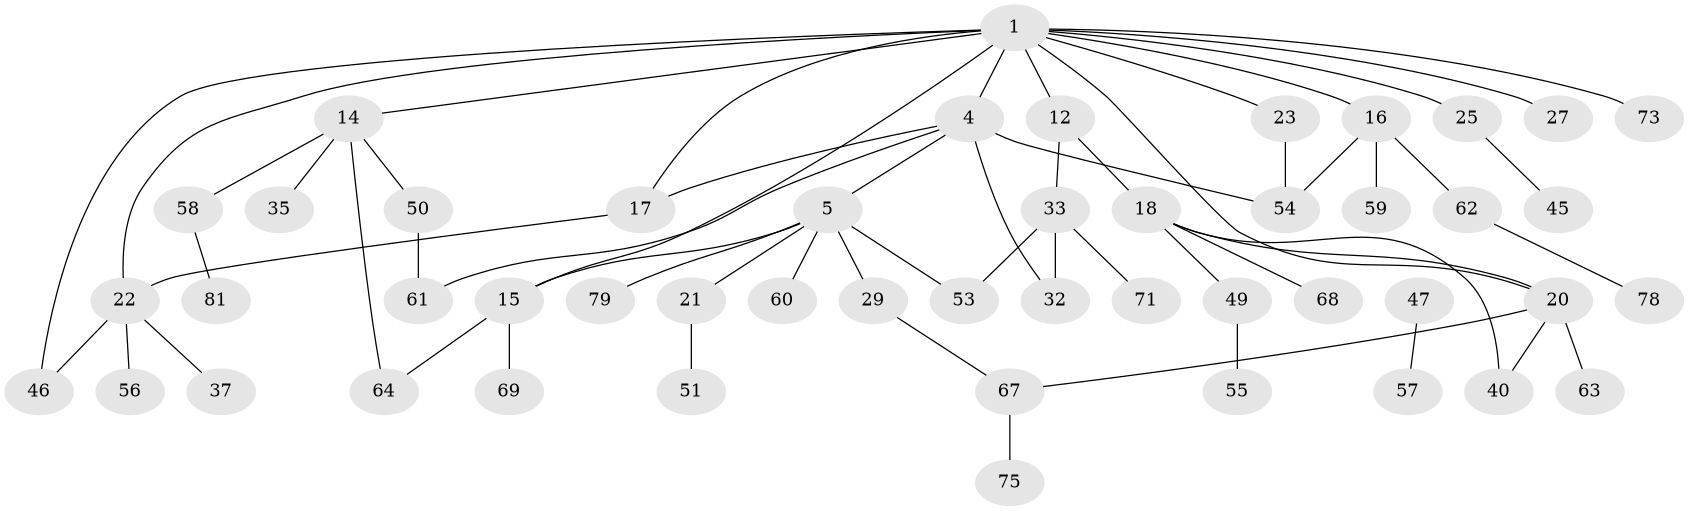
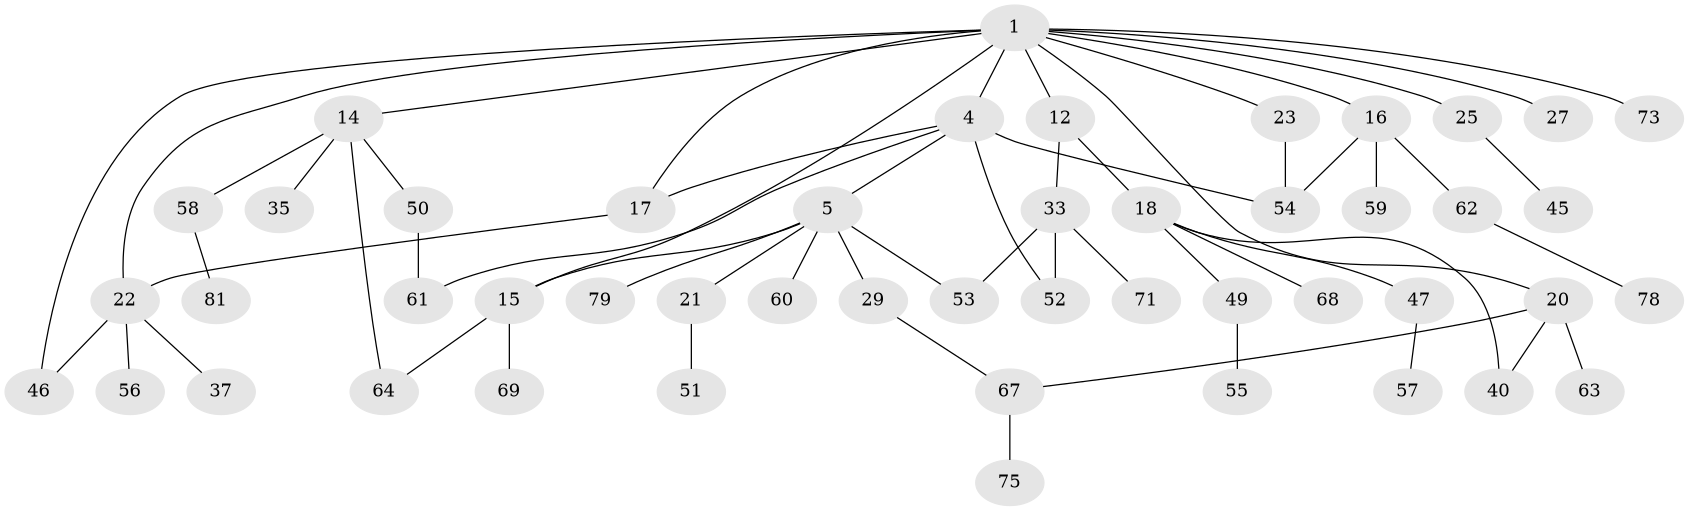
(1352, 255) -> (1284, 254)
(1055, 301) -> (1055, 301)
